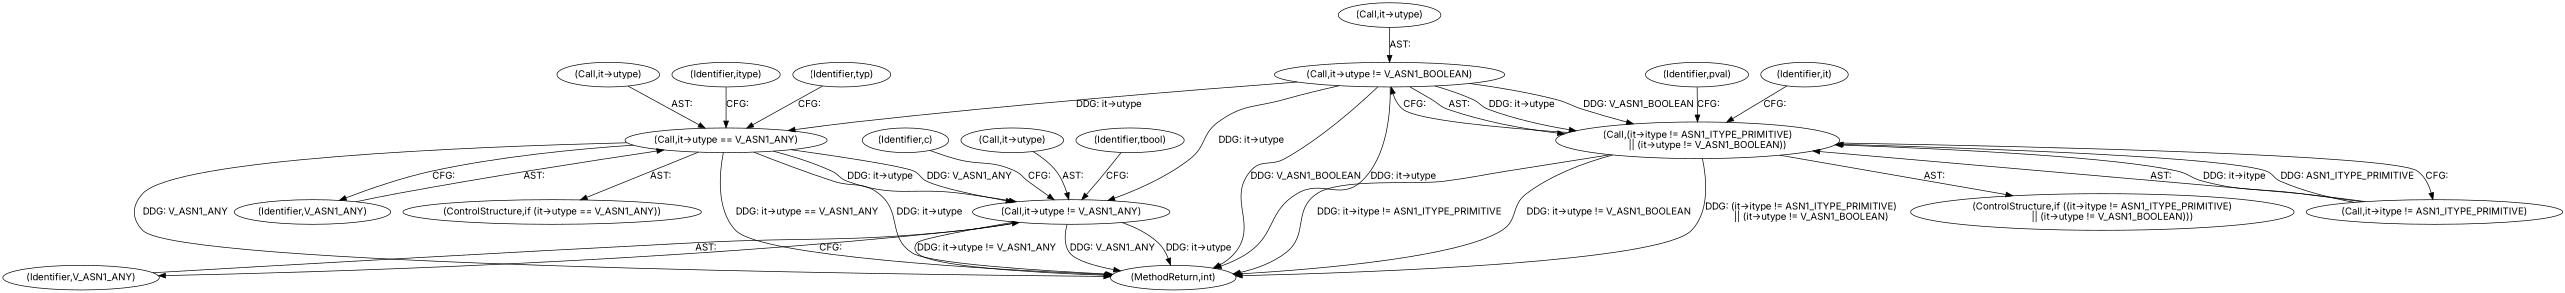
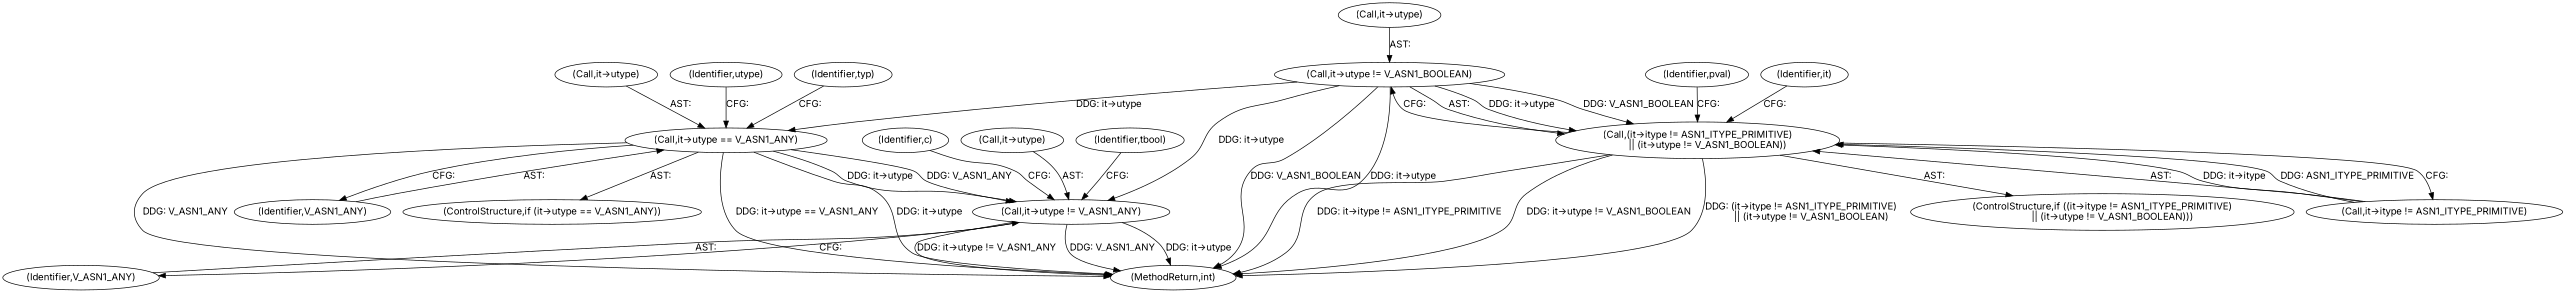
(726, 75) -> (726, 75)
